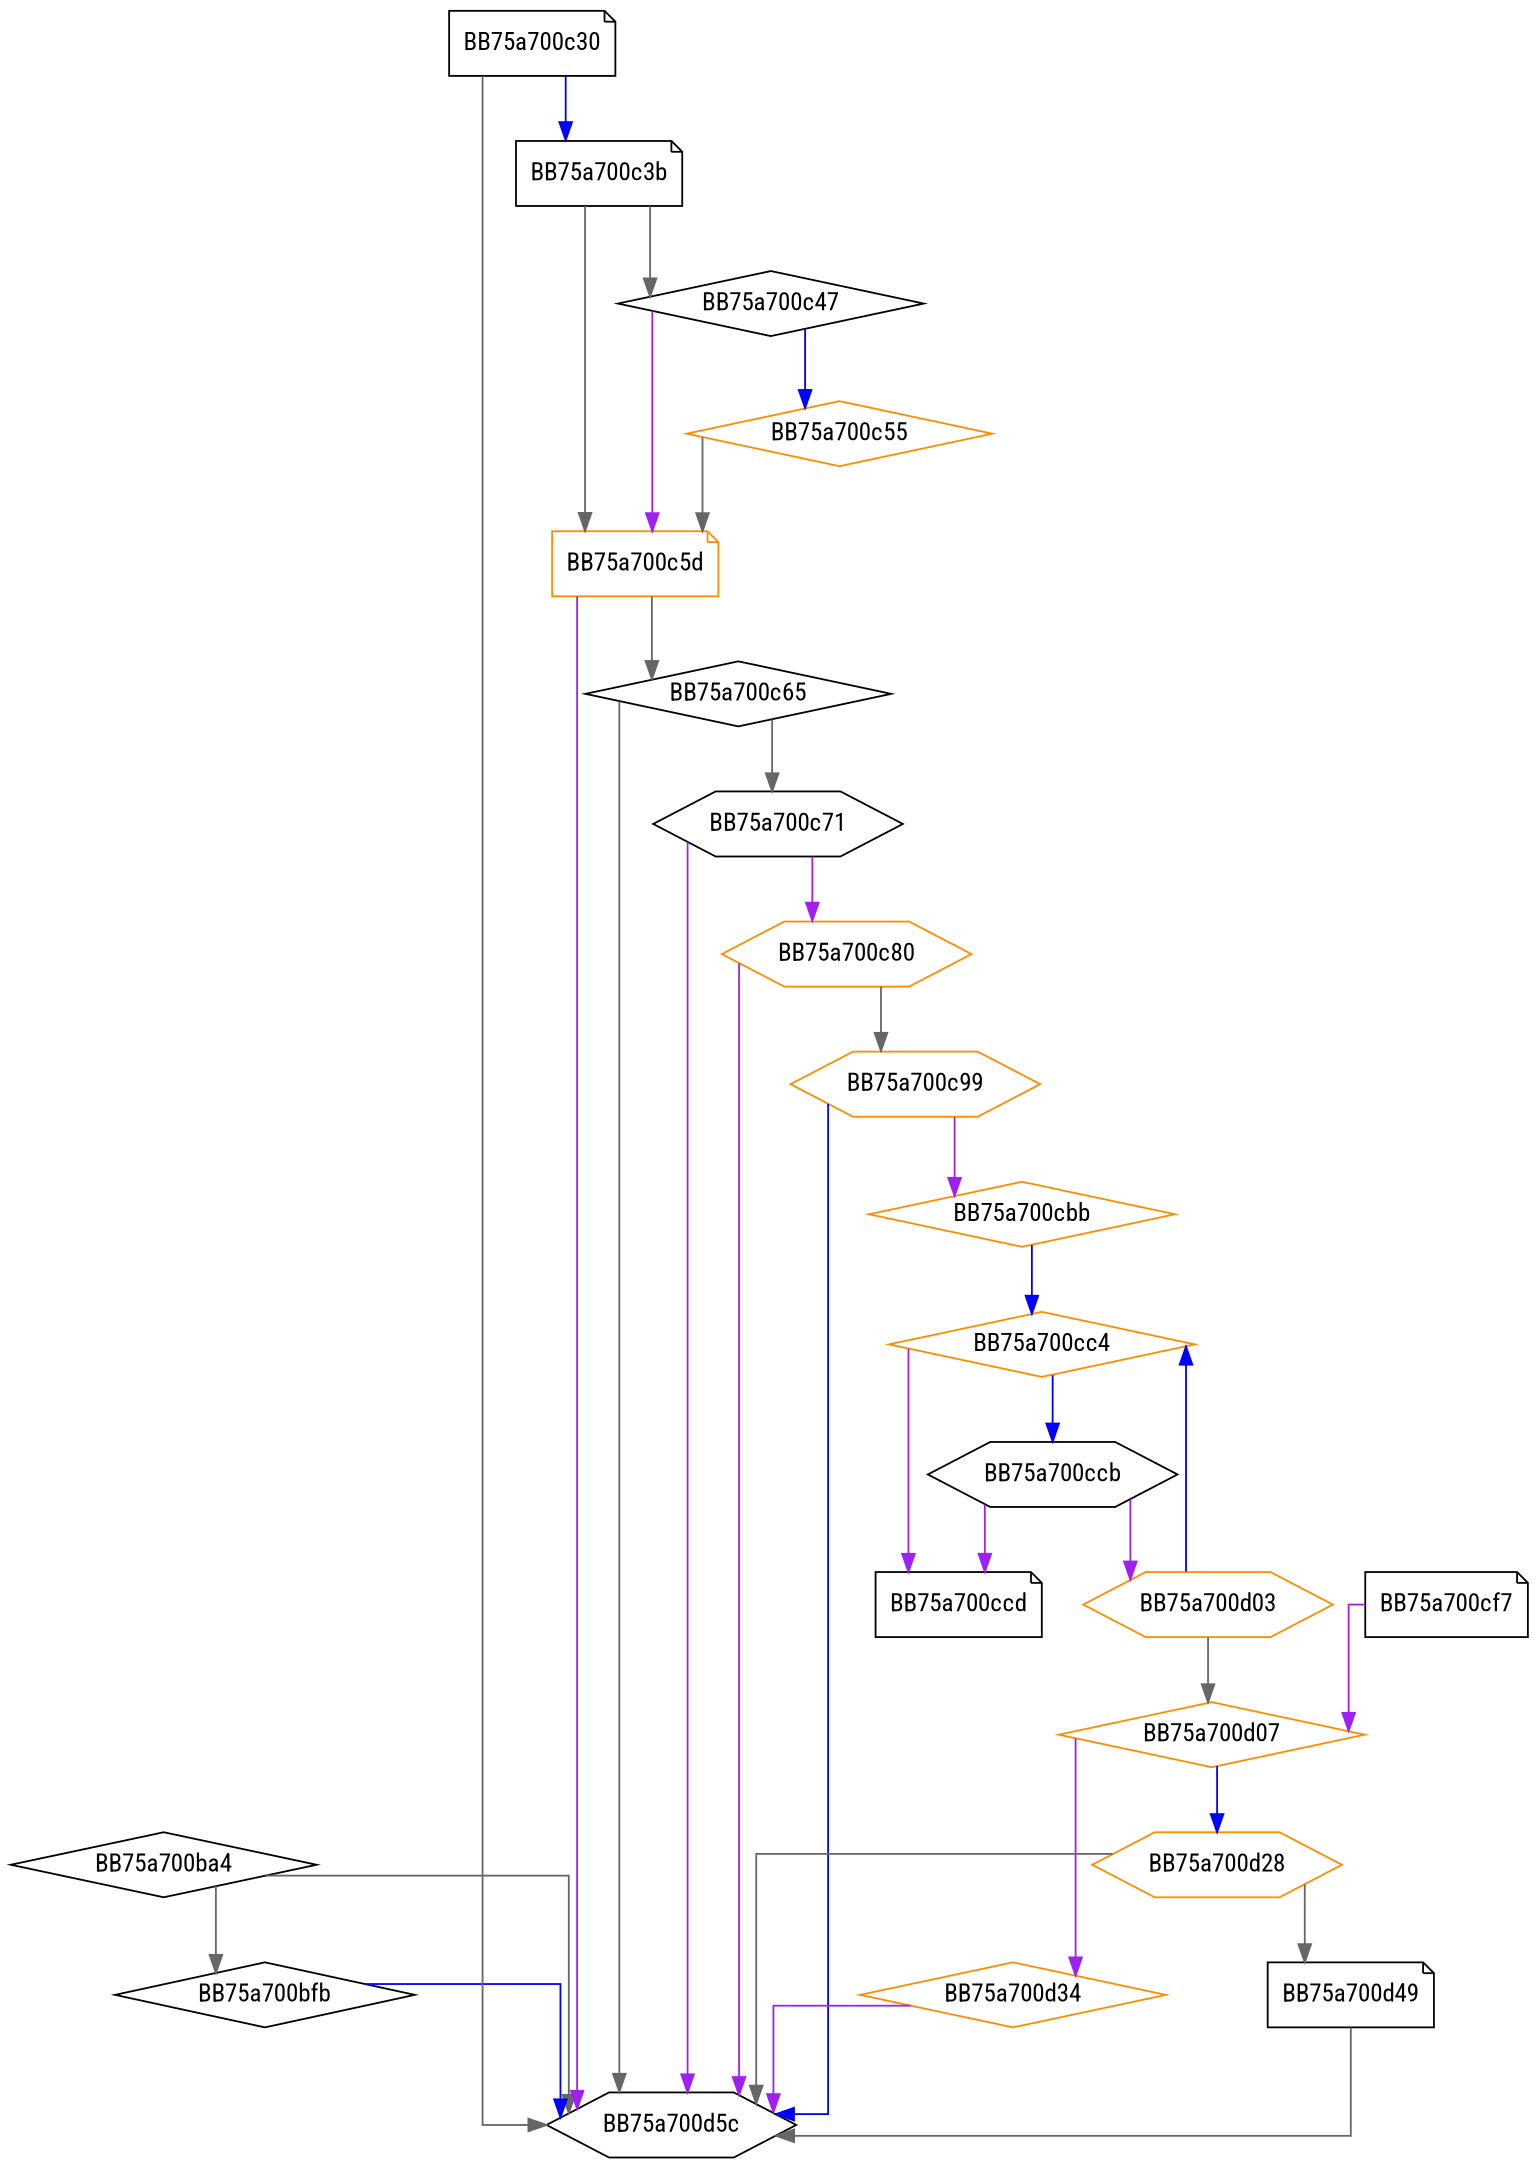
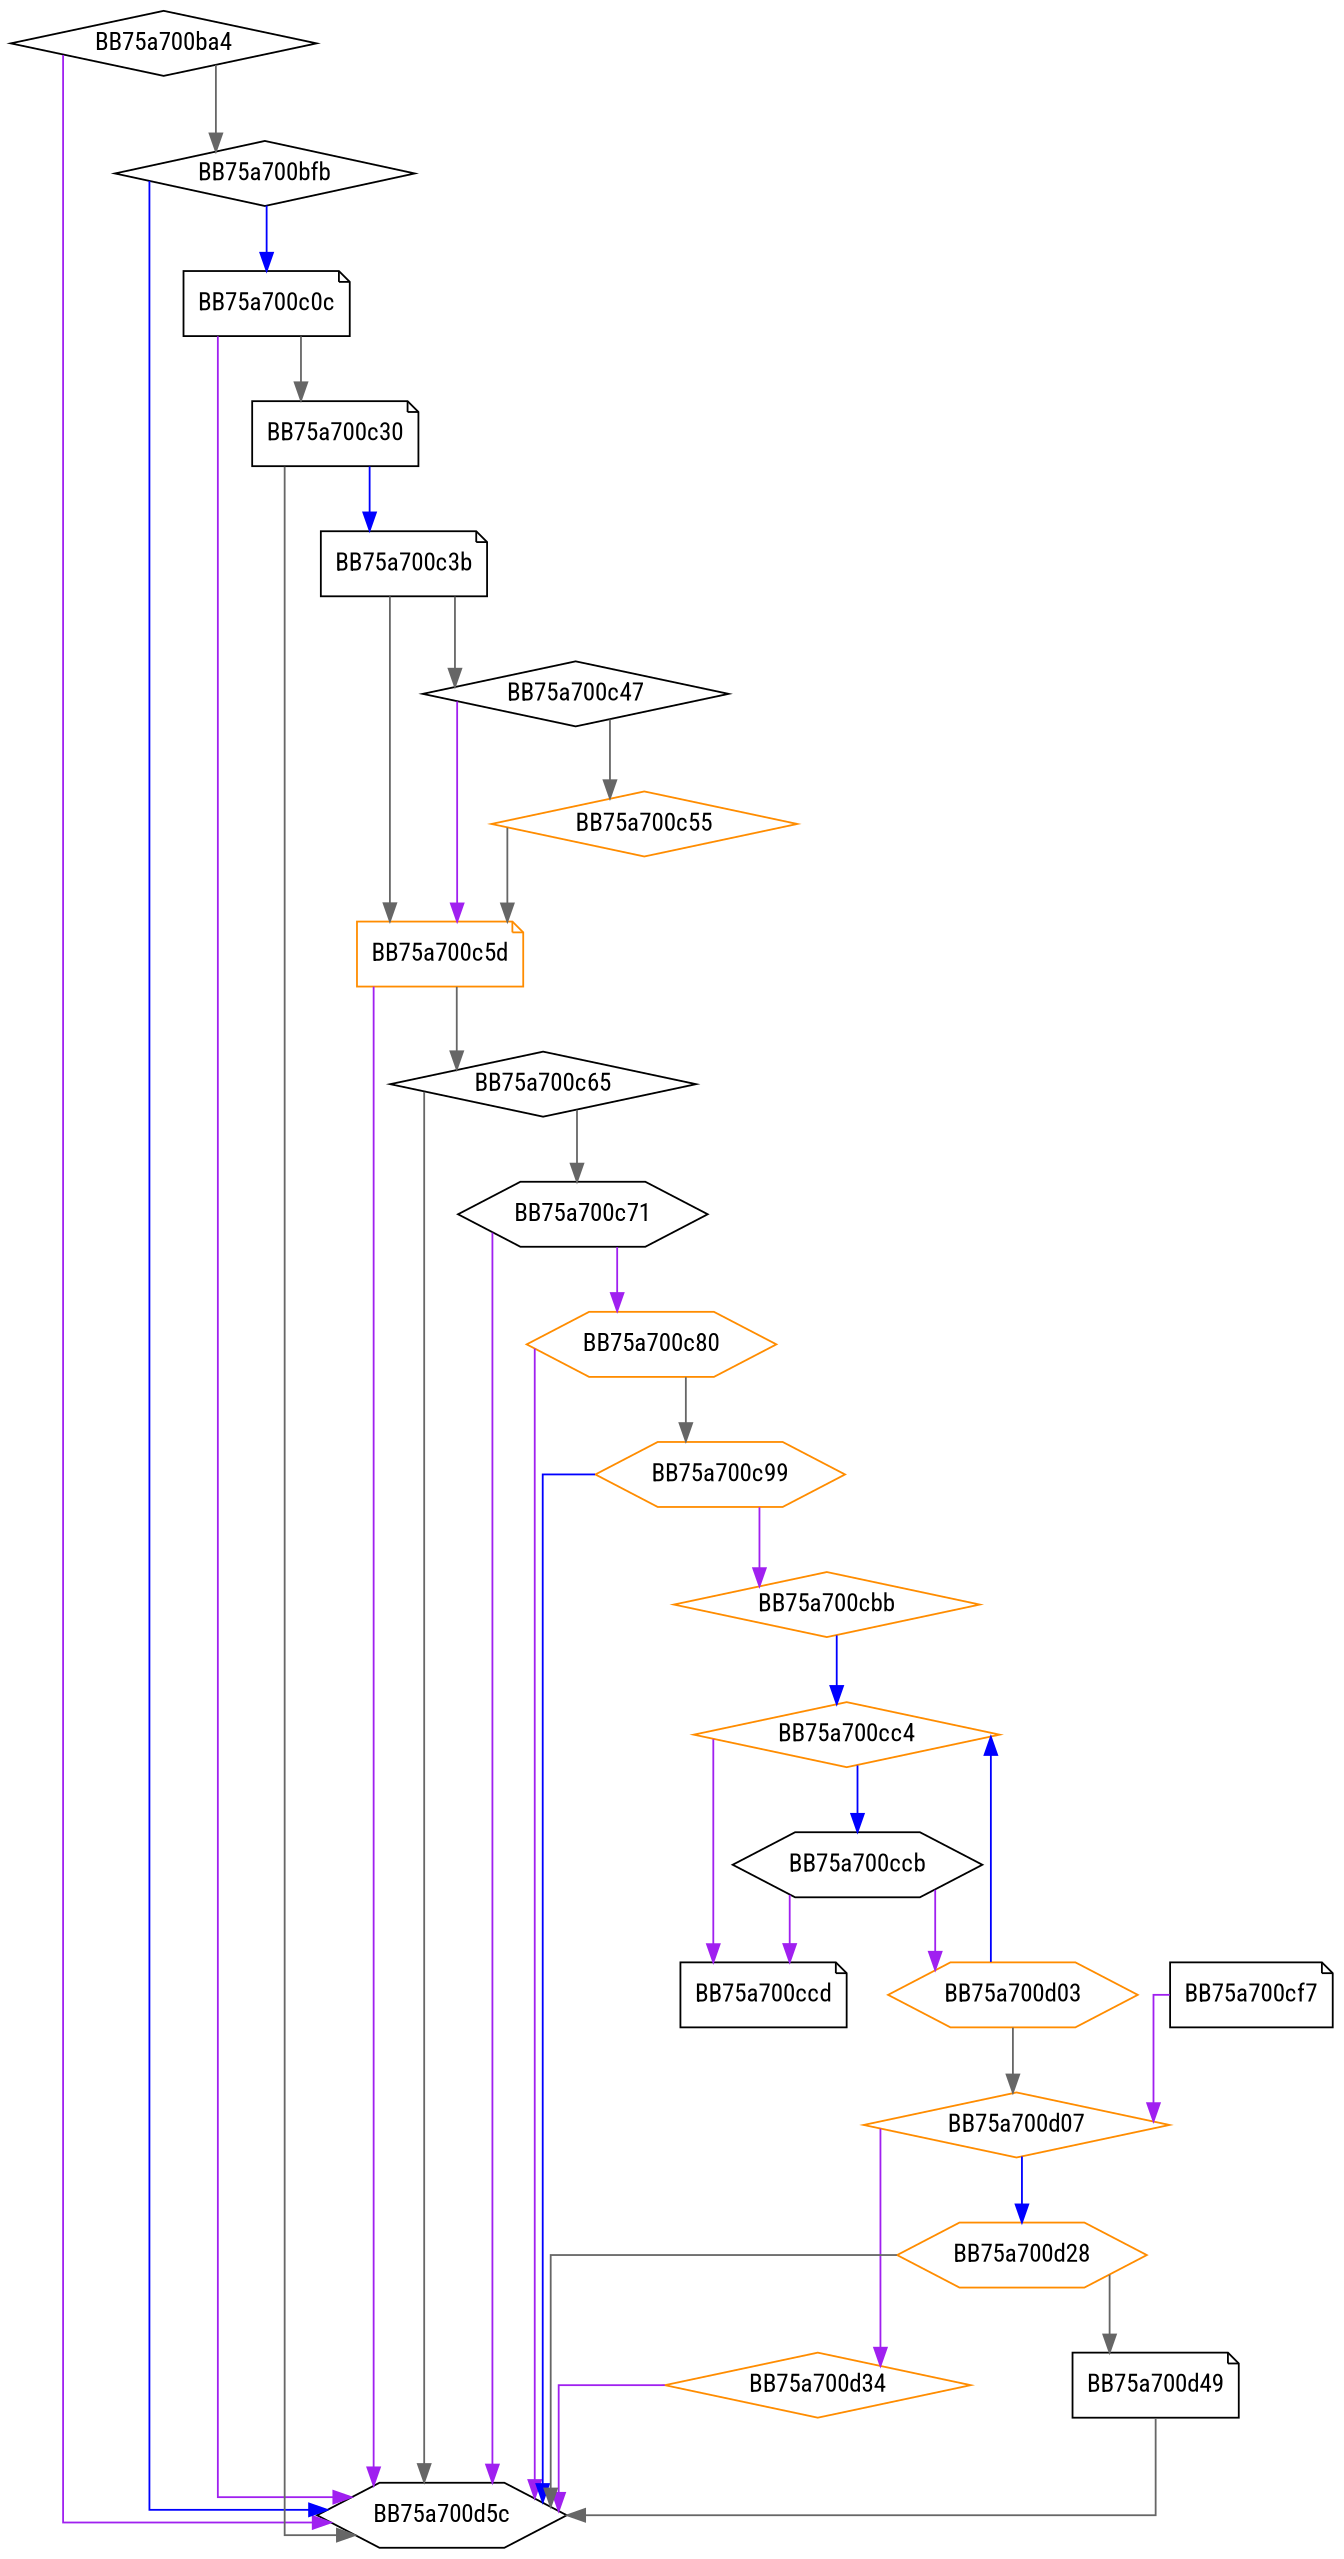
none -> (267, 304)
(805, 360) -> (610, 750)
(527, 1876) -> (63, 1414)
